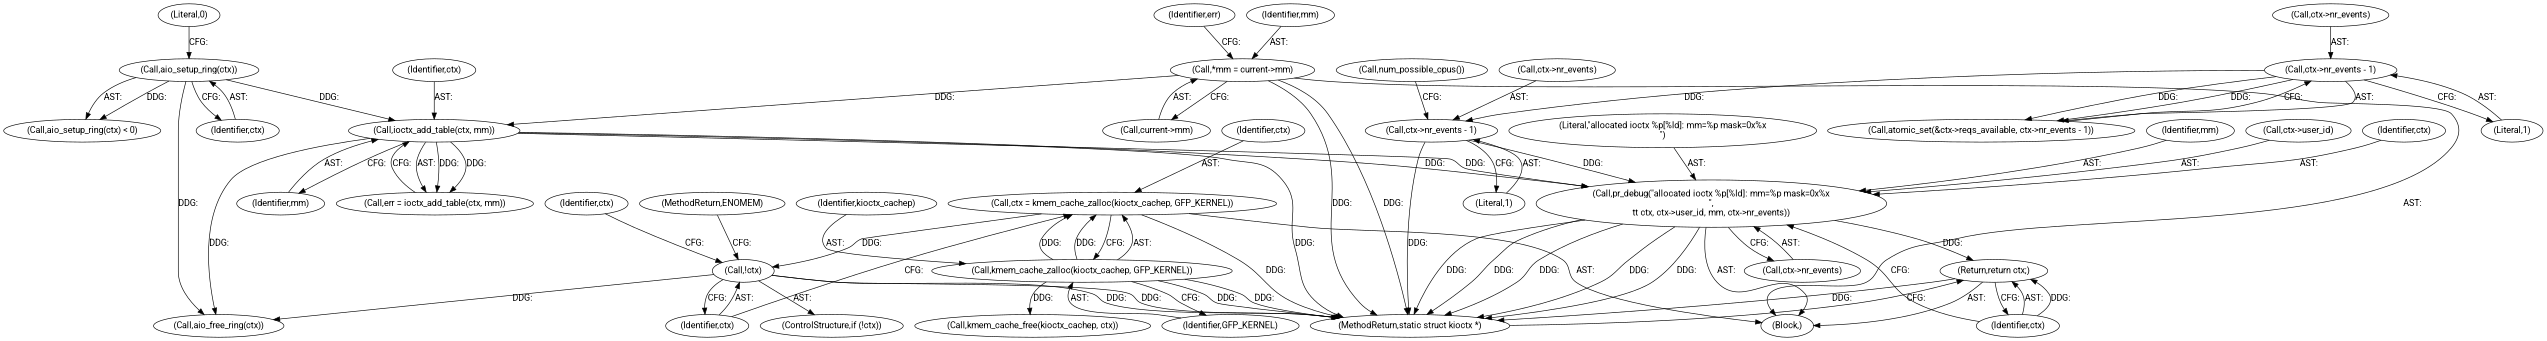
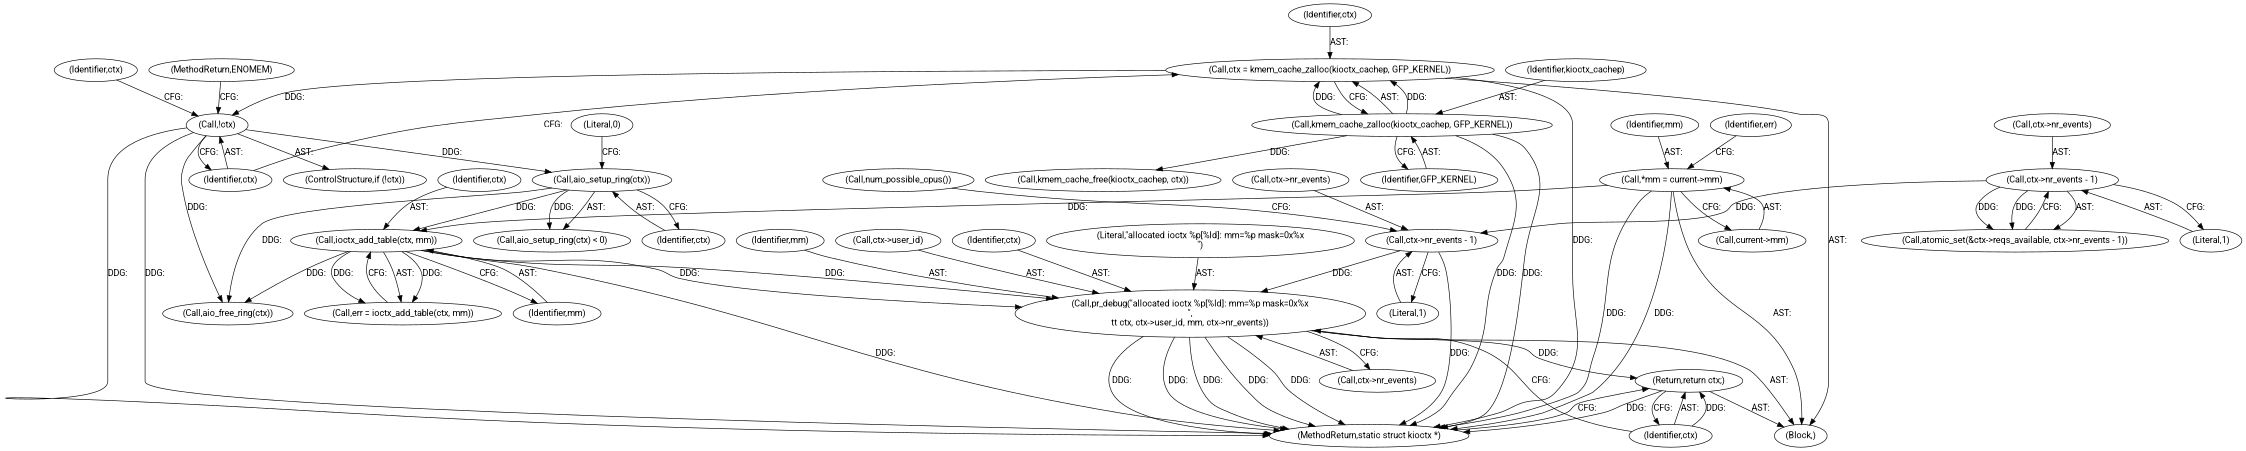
none -> (395, 150)
